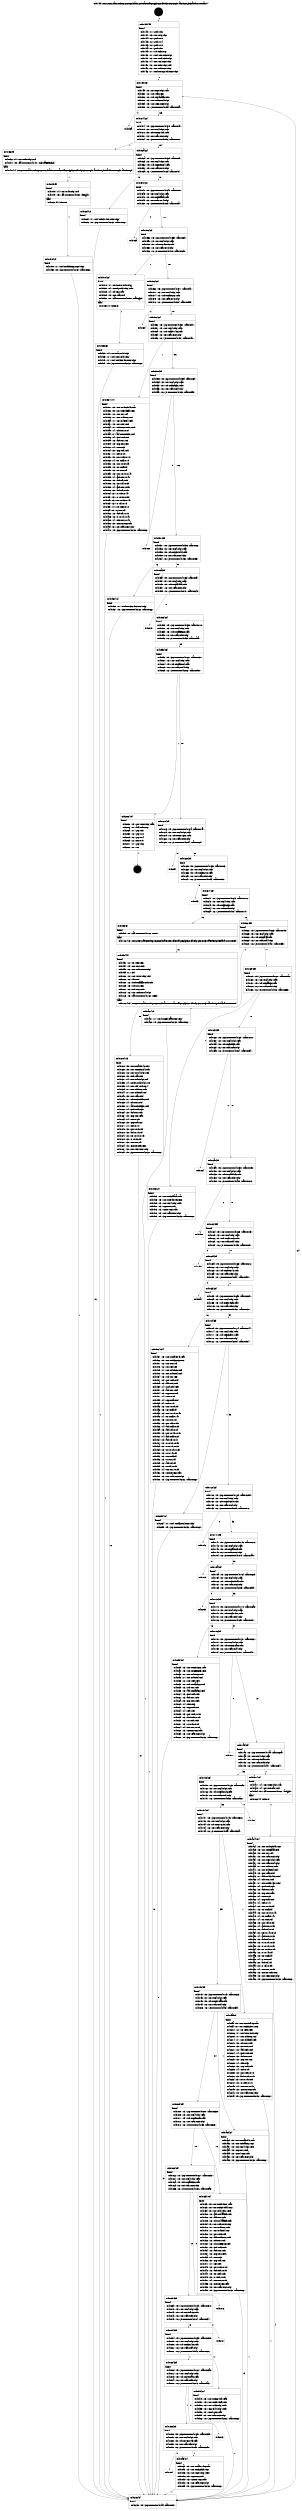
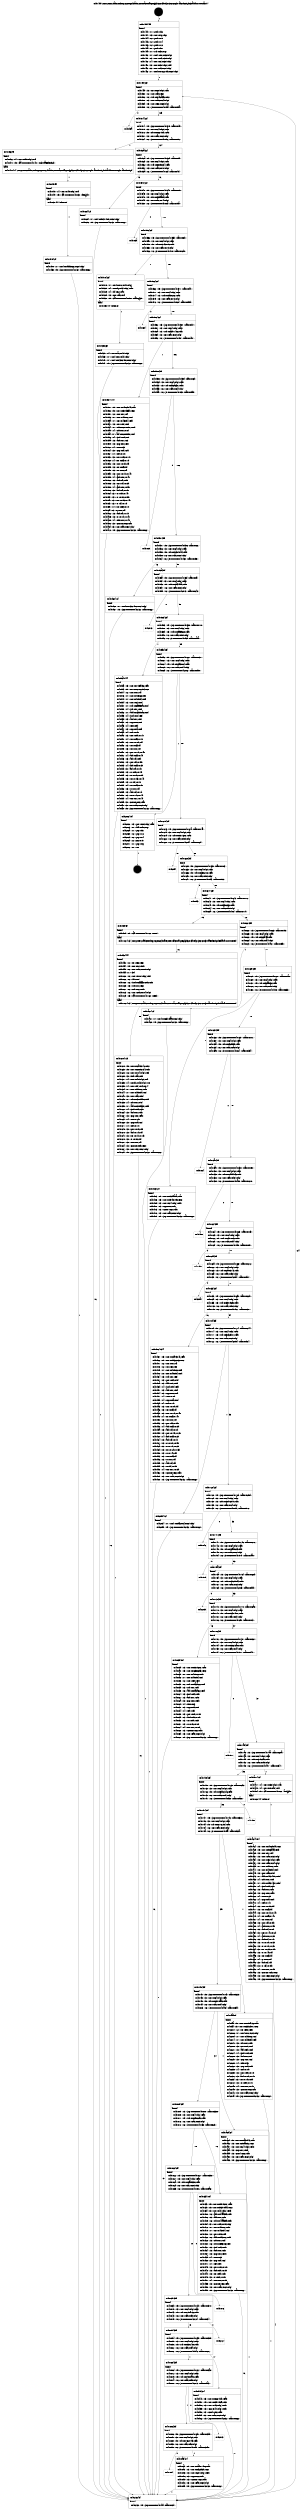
none -> (178, 604)
none -> (138, 744)
none -> (214, 885)
